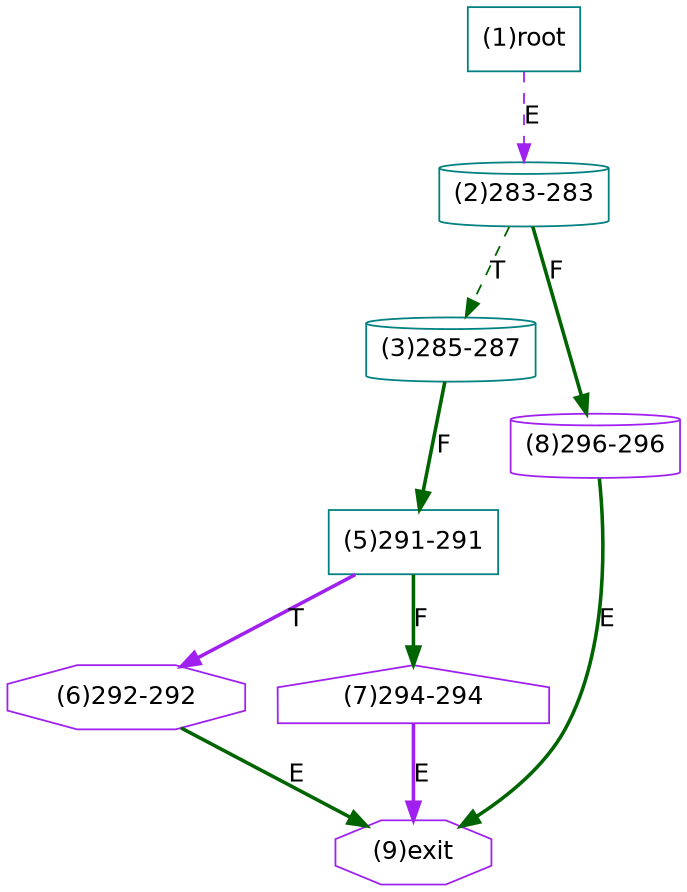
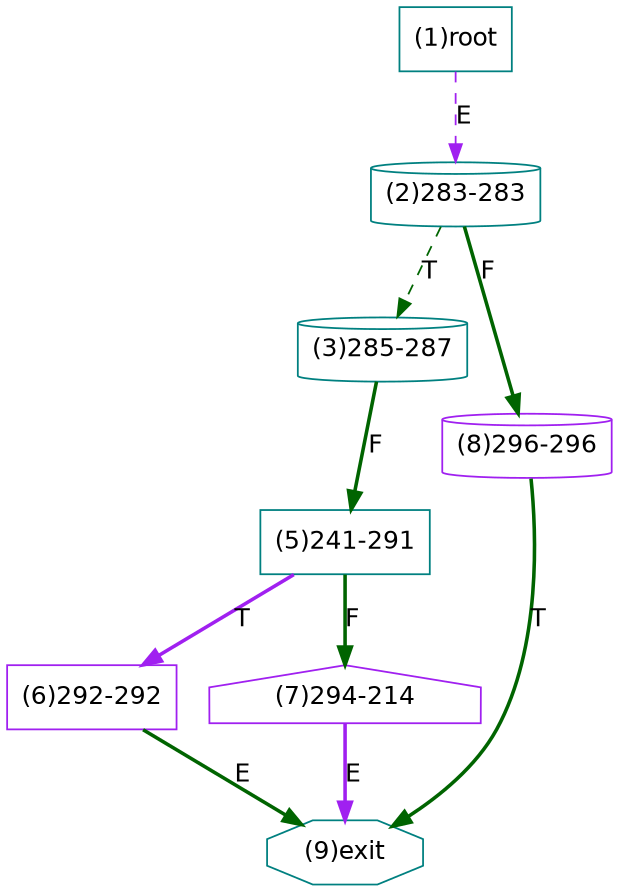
(413, 542) -> (345, 542)
(608, 620) -> (539, 620)
(126, 697) -> (92, 697)
(413, 697) -> (345, 697)
(413, 852) -> (345, 852)
